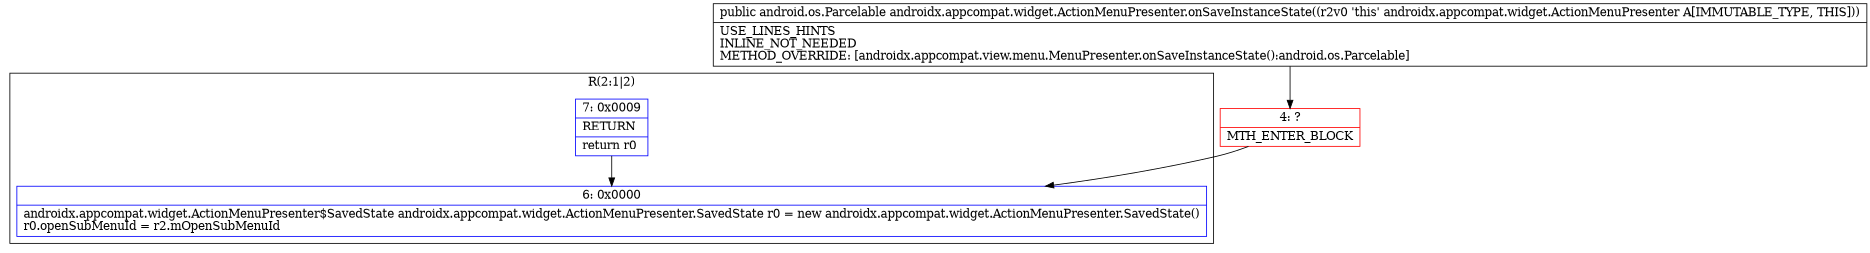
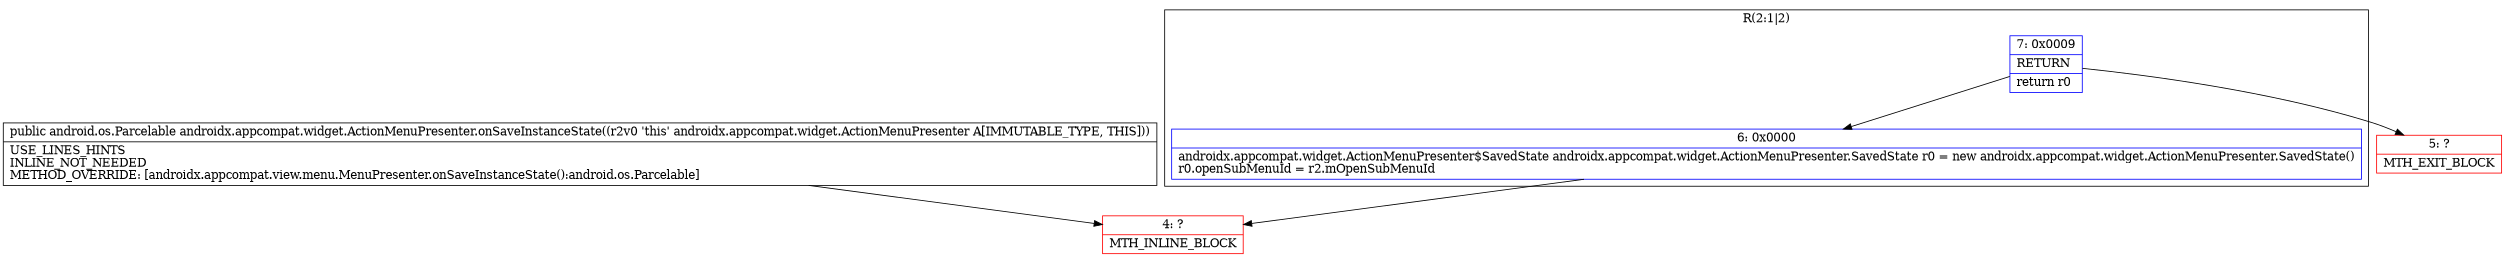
(1290, 136) -> (1173, 244)
none -> (2439, 154)
(1152, 170) -> (1418, 201)
